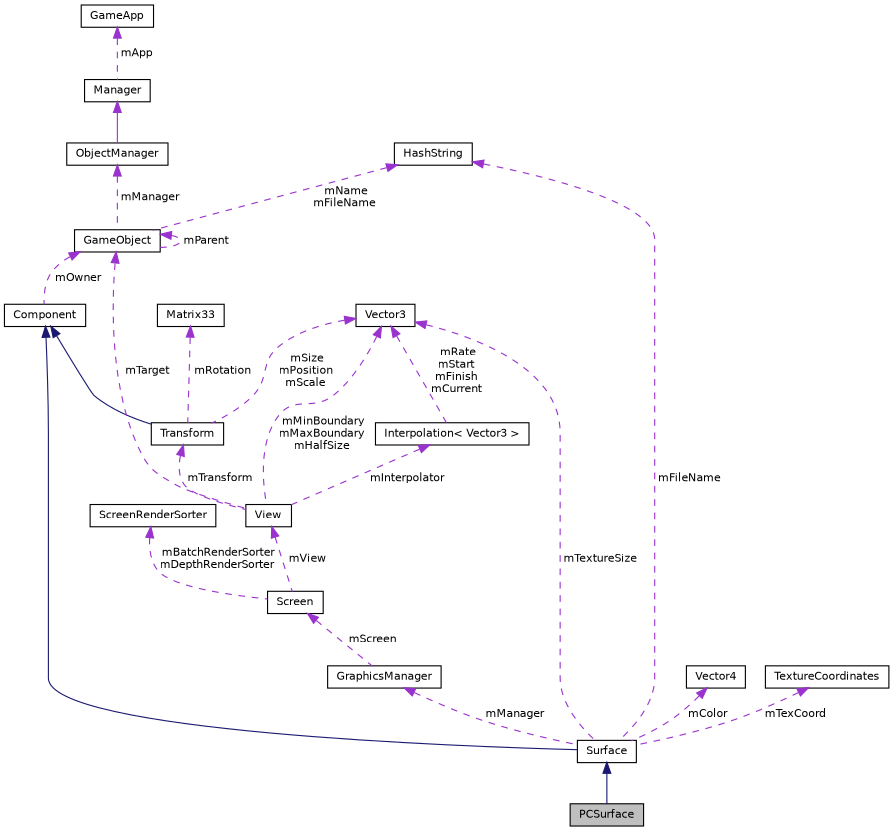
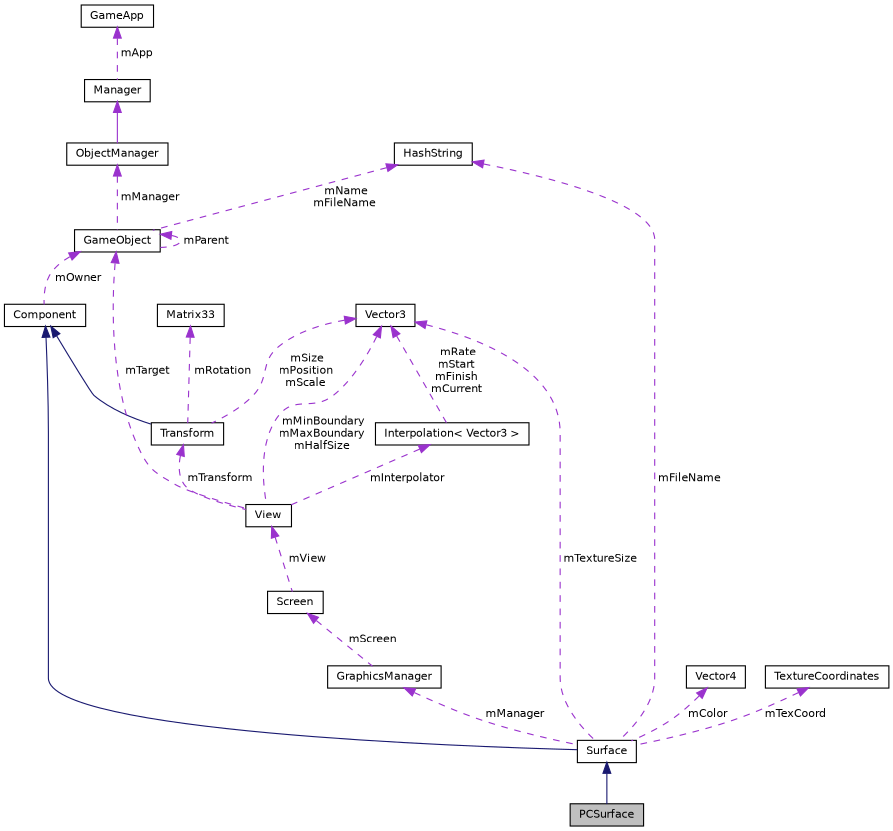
(153, 516) -> none
